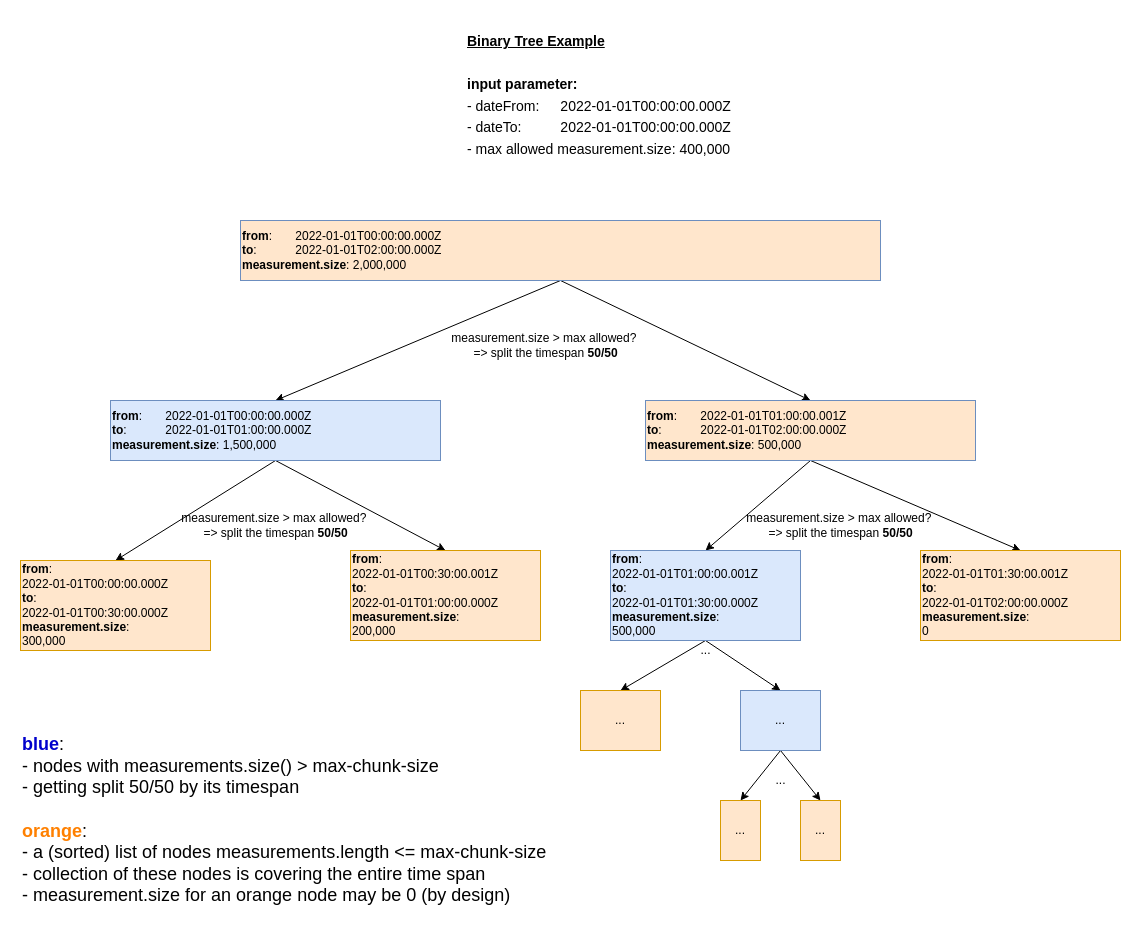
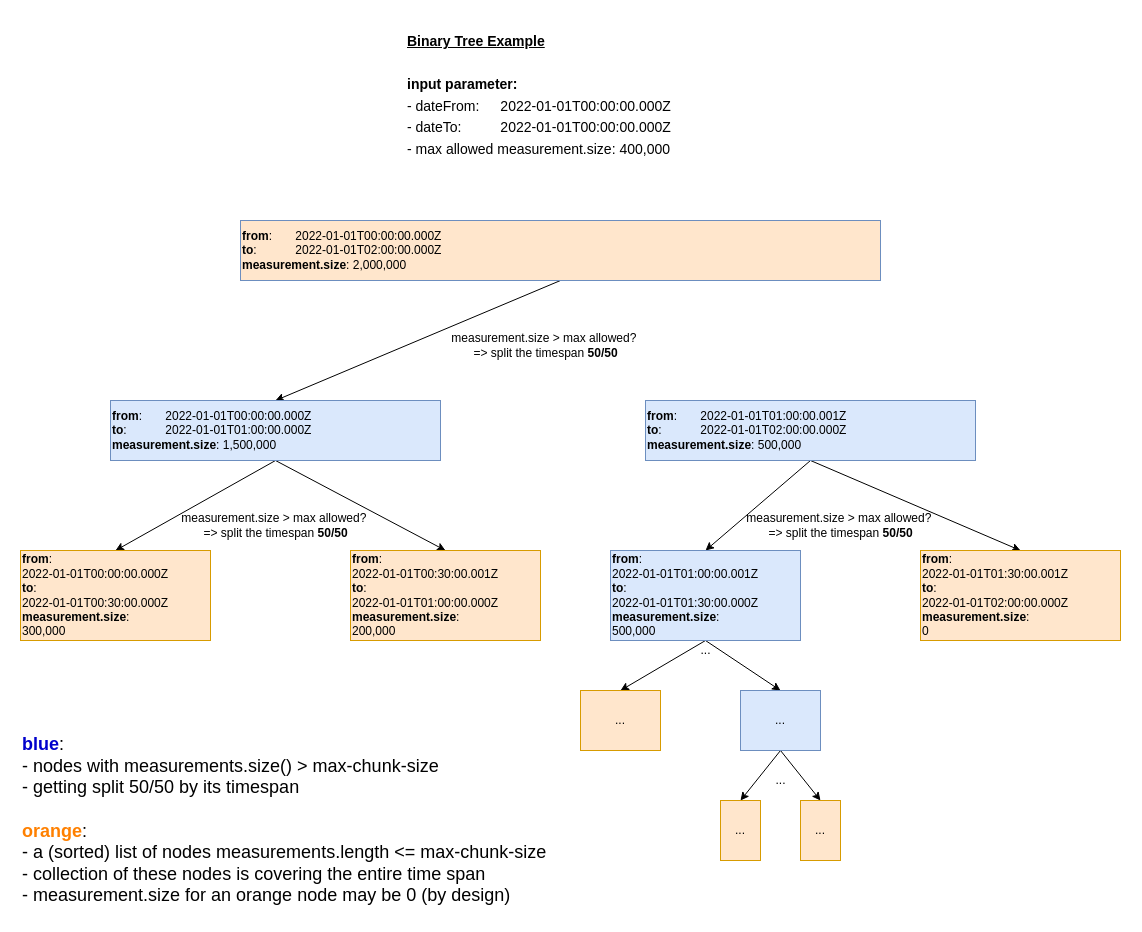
(606, 106) -> (546, 106)
(683, 339) -> none
(811, 431) -> (811, 431)
(116, 606) -> (116, 596)
